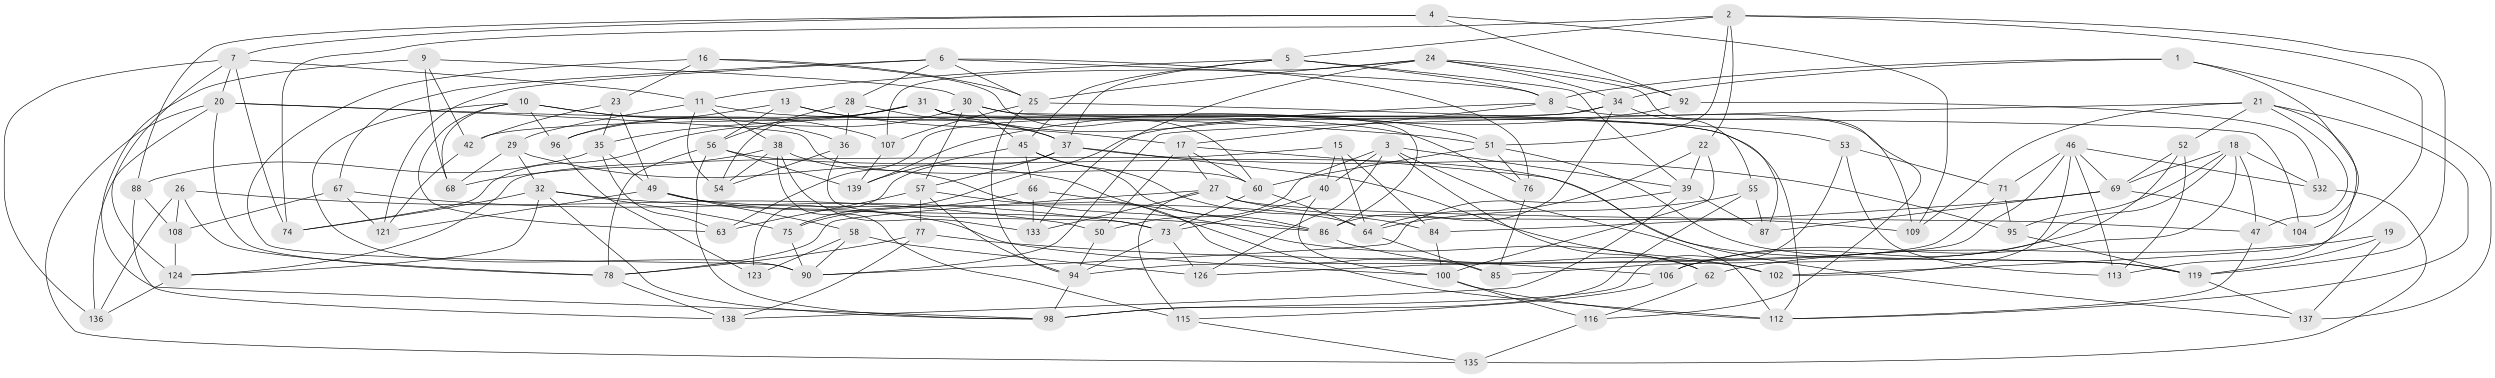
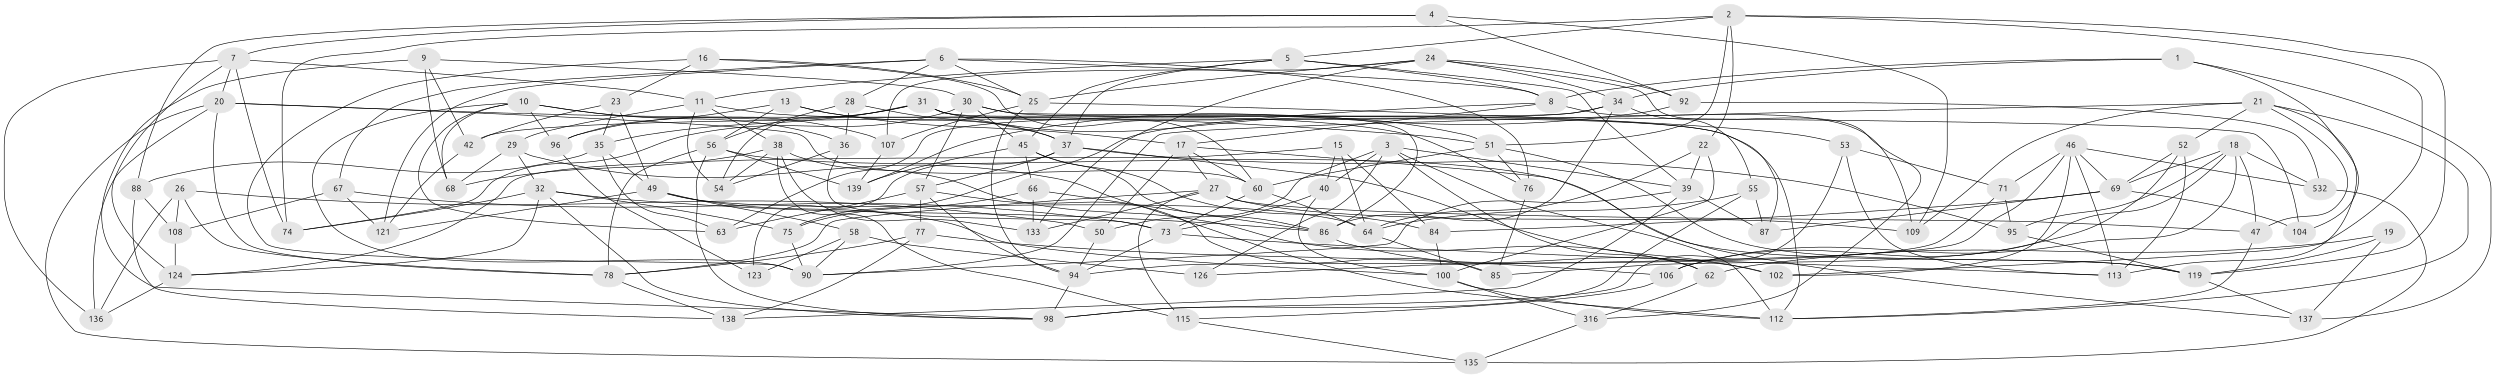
(1179, 250) -> (1571, 255)
(1591, 320) -> (1591, 320)
